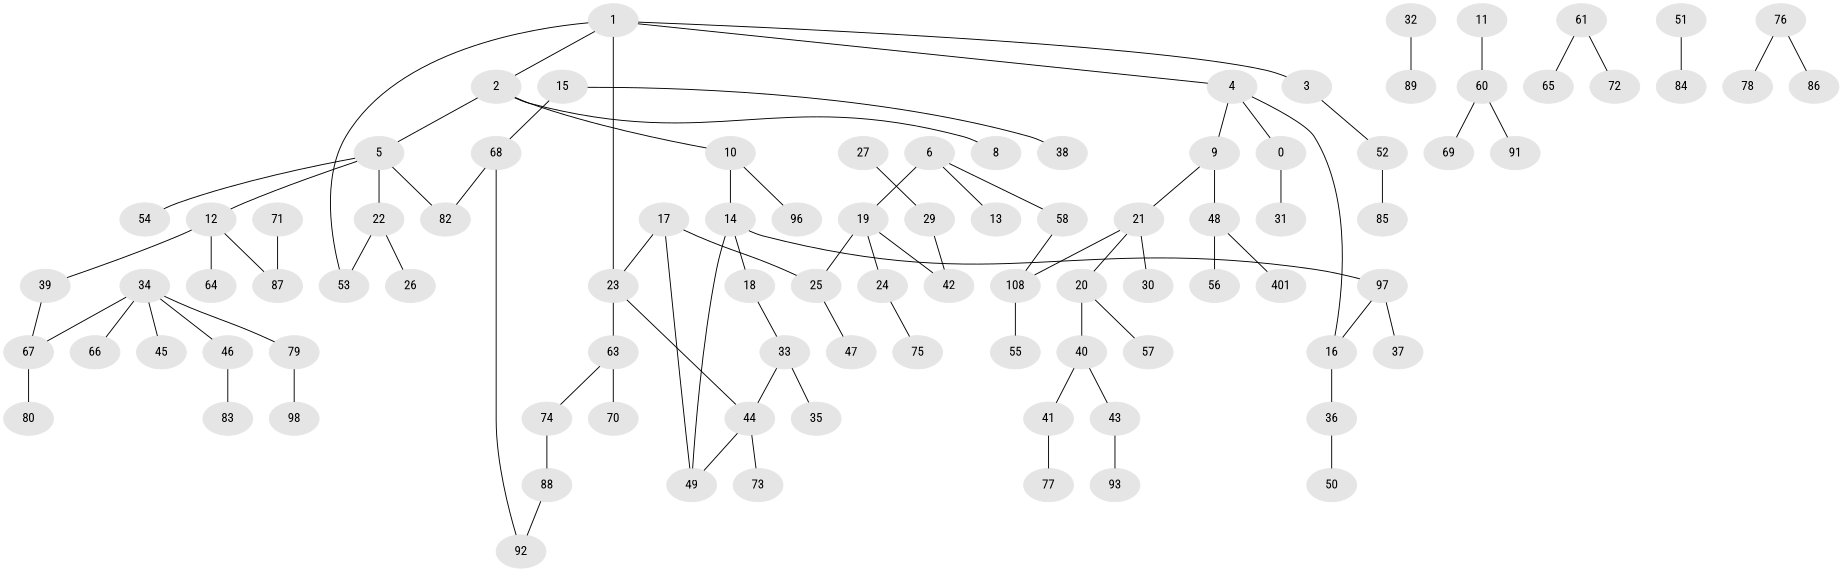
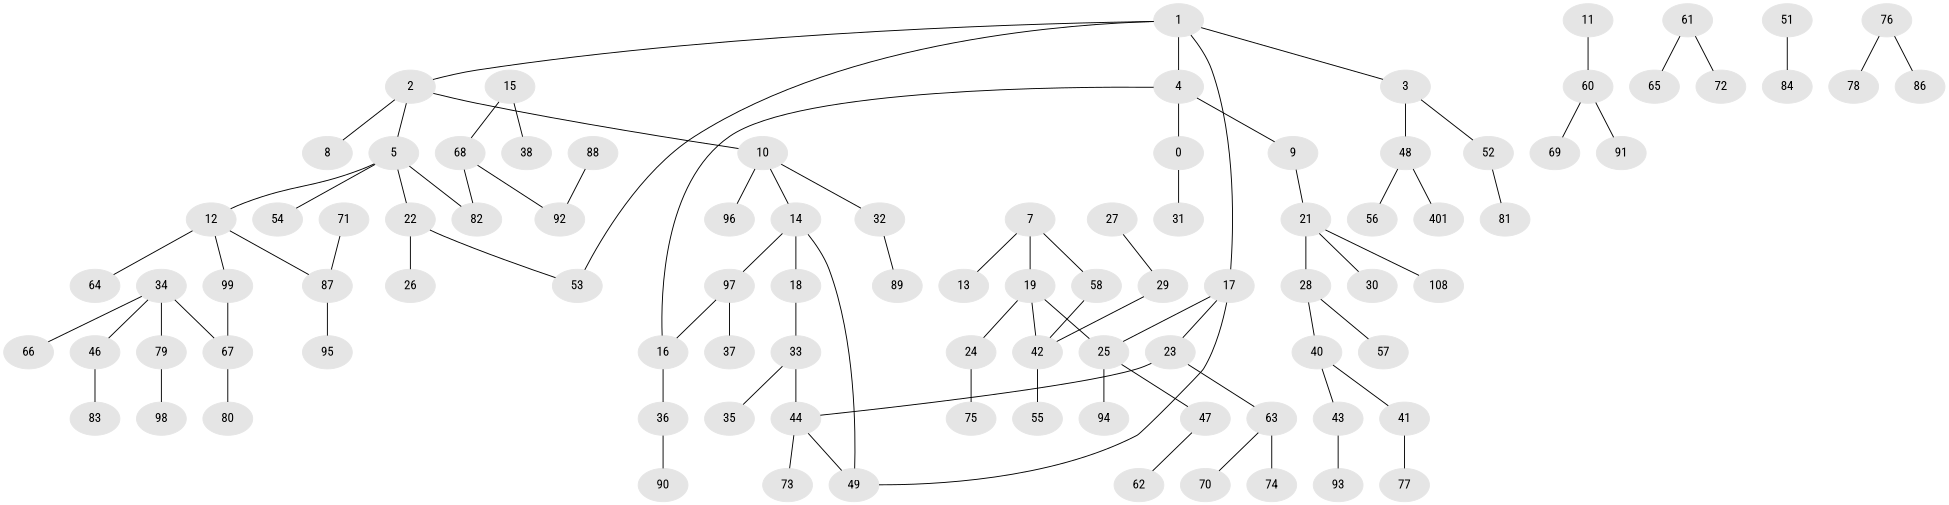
(613, 153) -> (1229, 148)
(930, 153) -> (1030, 219)
none -> (821, 186)
(1215, 186) -> (1405, 120)
(1382, 219) -> (1505, 219)
(1039, 253) -> (1071, 314)
(45, 286) -> (228, 286)
(1082, 286) -> (1306, 286)
(1015, 319) -> (1038, 382)
(161, 352) -> none
none -> (327, 352)
none -> (1104, 419)
(547, 452) -> none
none -> (1139, 485)
(1332, 485) -> (663, 485)
